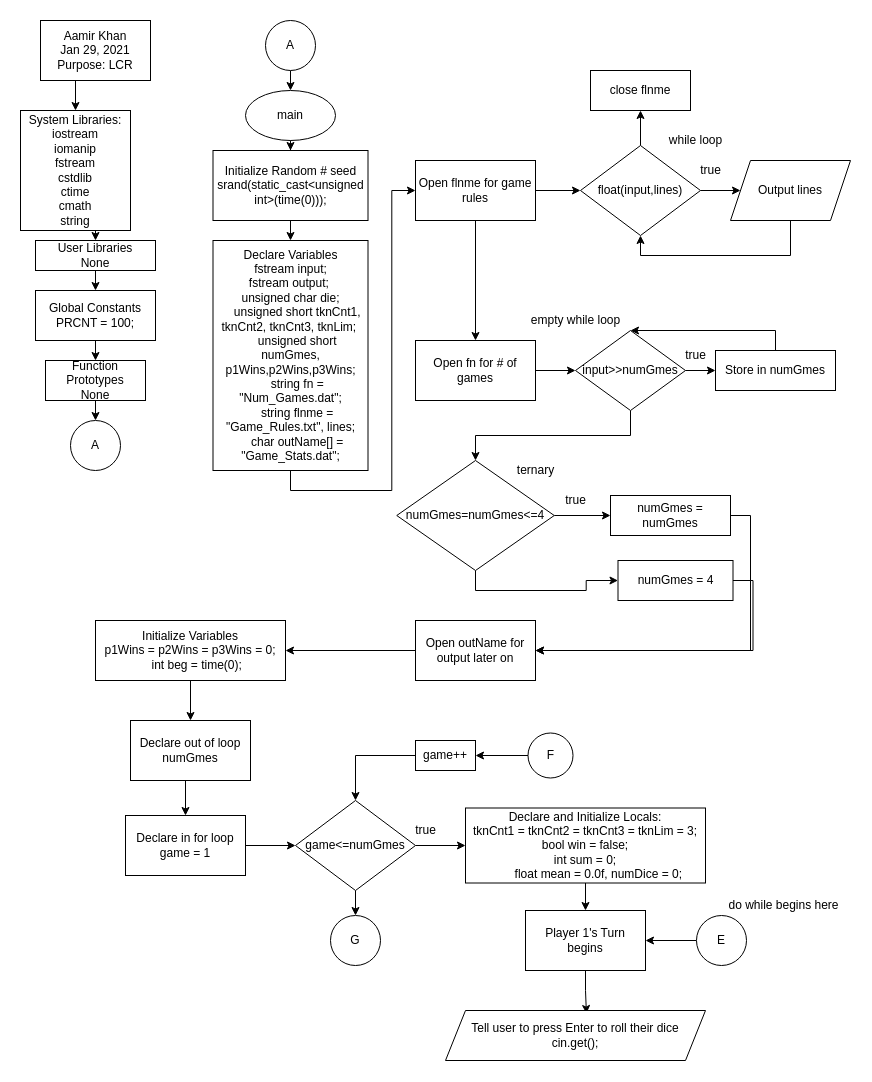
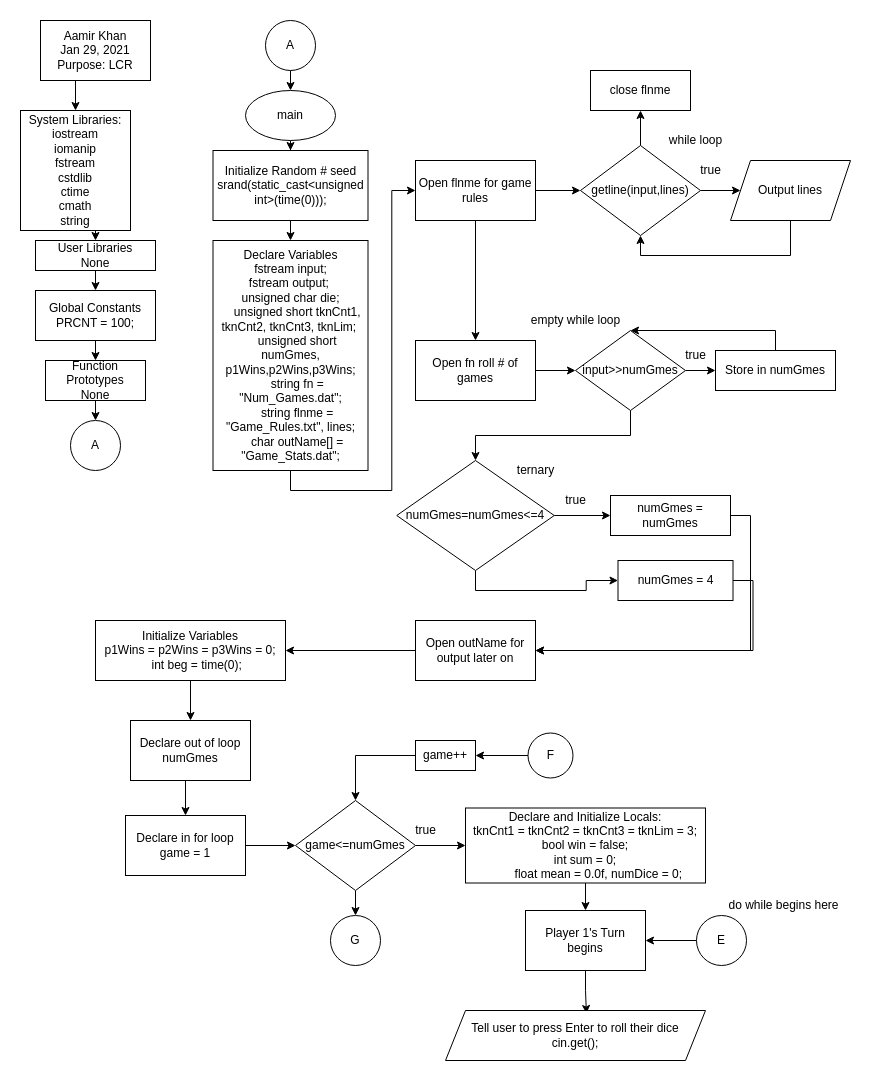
(641, 191) -> (641, 191)
(476, 371) -> (476, 371)
